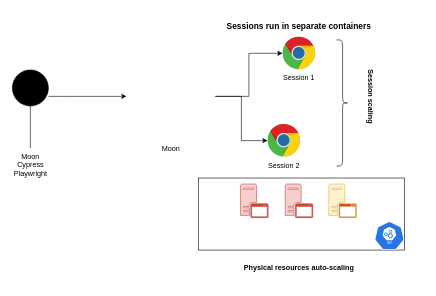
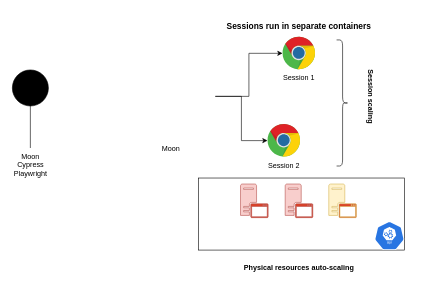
(85, 96) -> none
